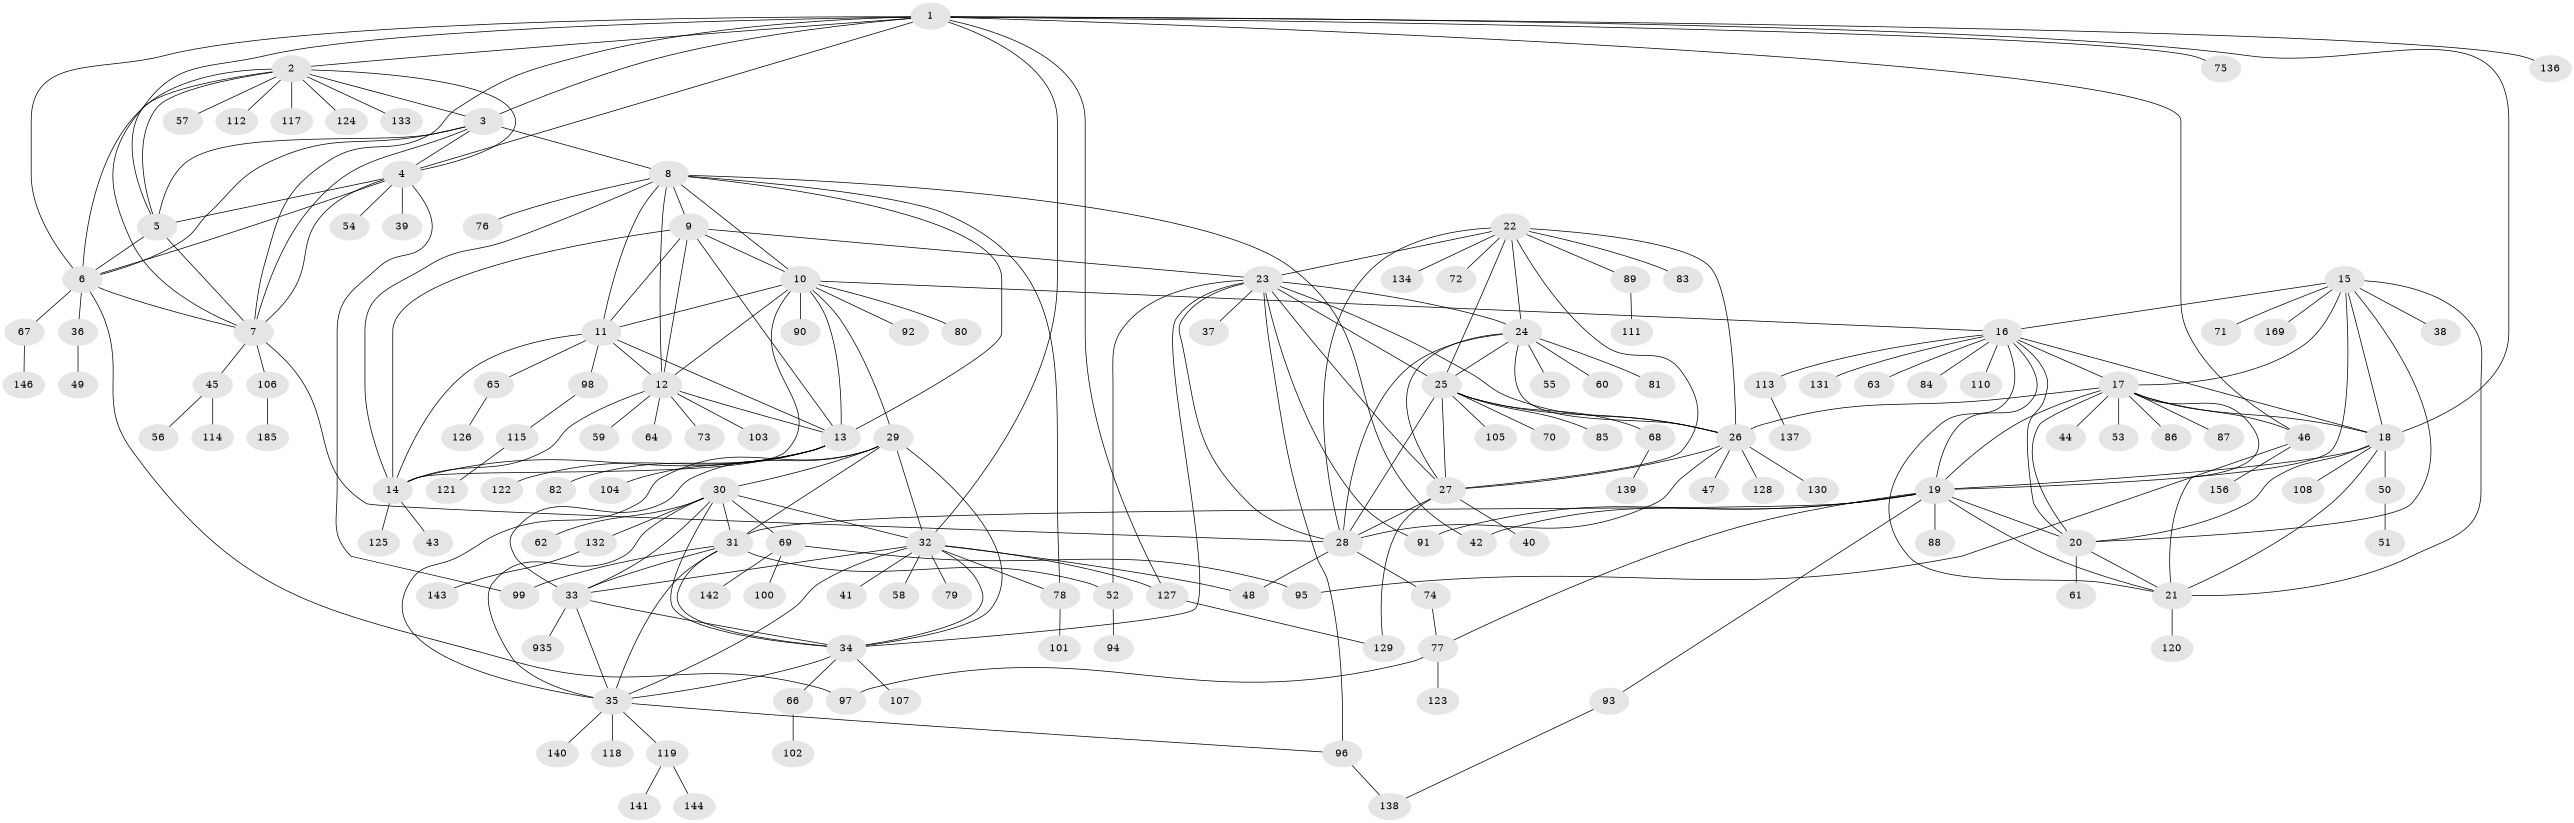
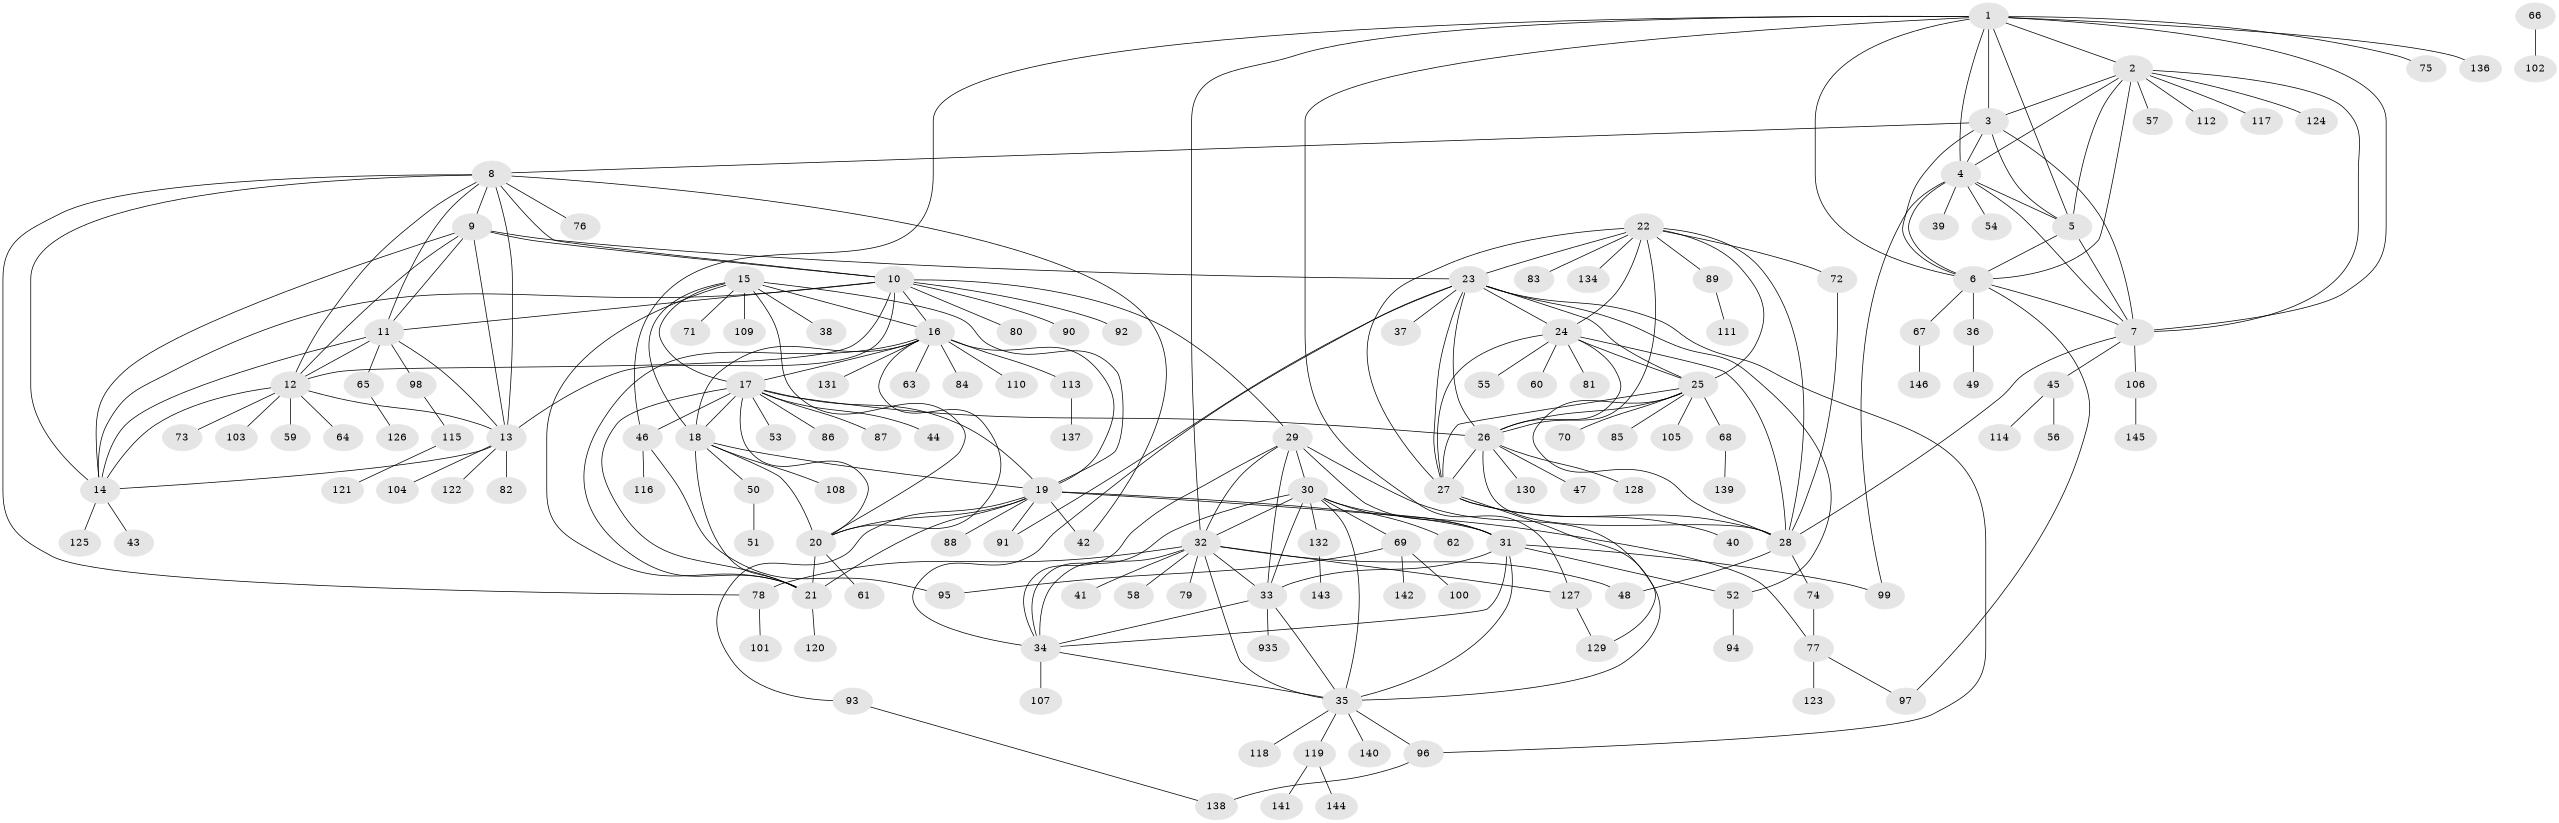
(2131, 44) -> none
(402, 122) -> none
(2275, 332) -> (744, 332)
(1199, 423) -> (1829, 414)
(268, 438) -> (2136, 438)
(2220, 490) -> (644, 490)
(820, 675) -> none
